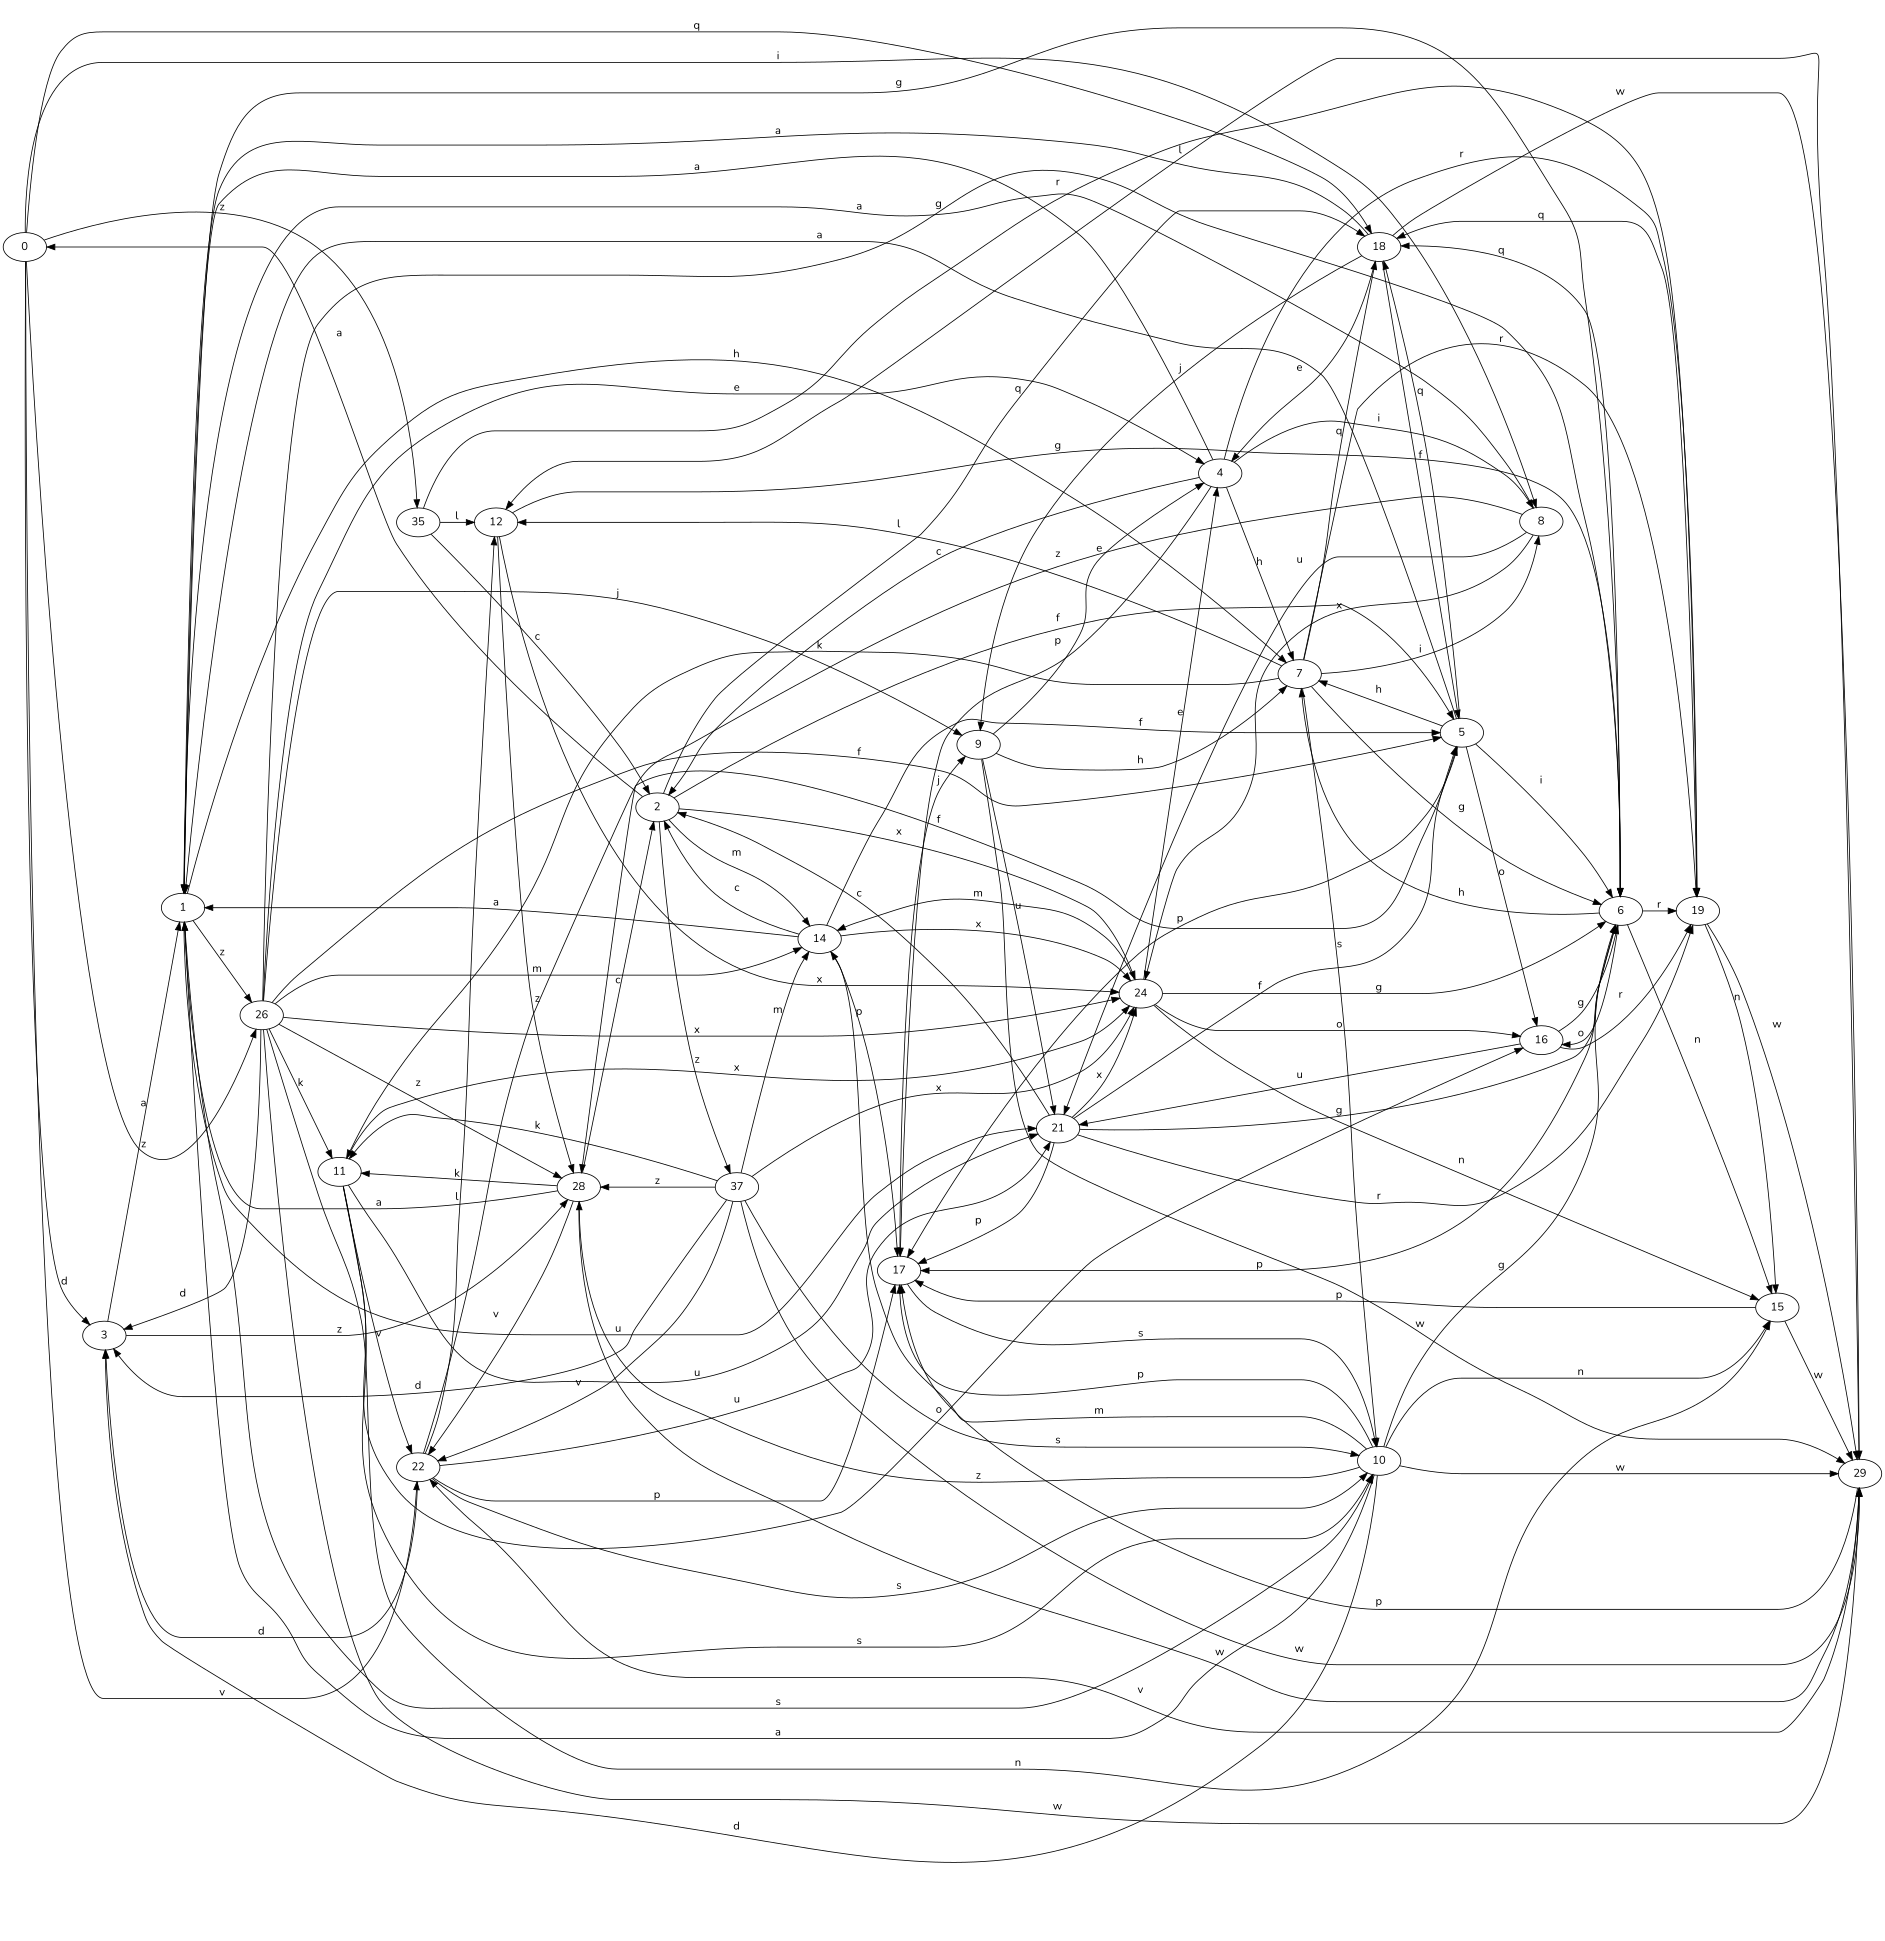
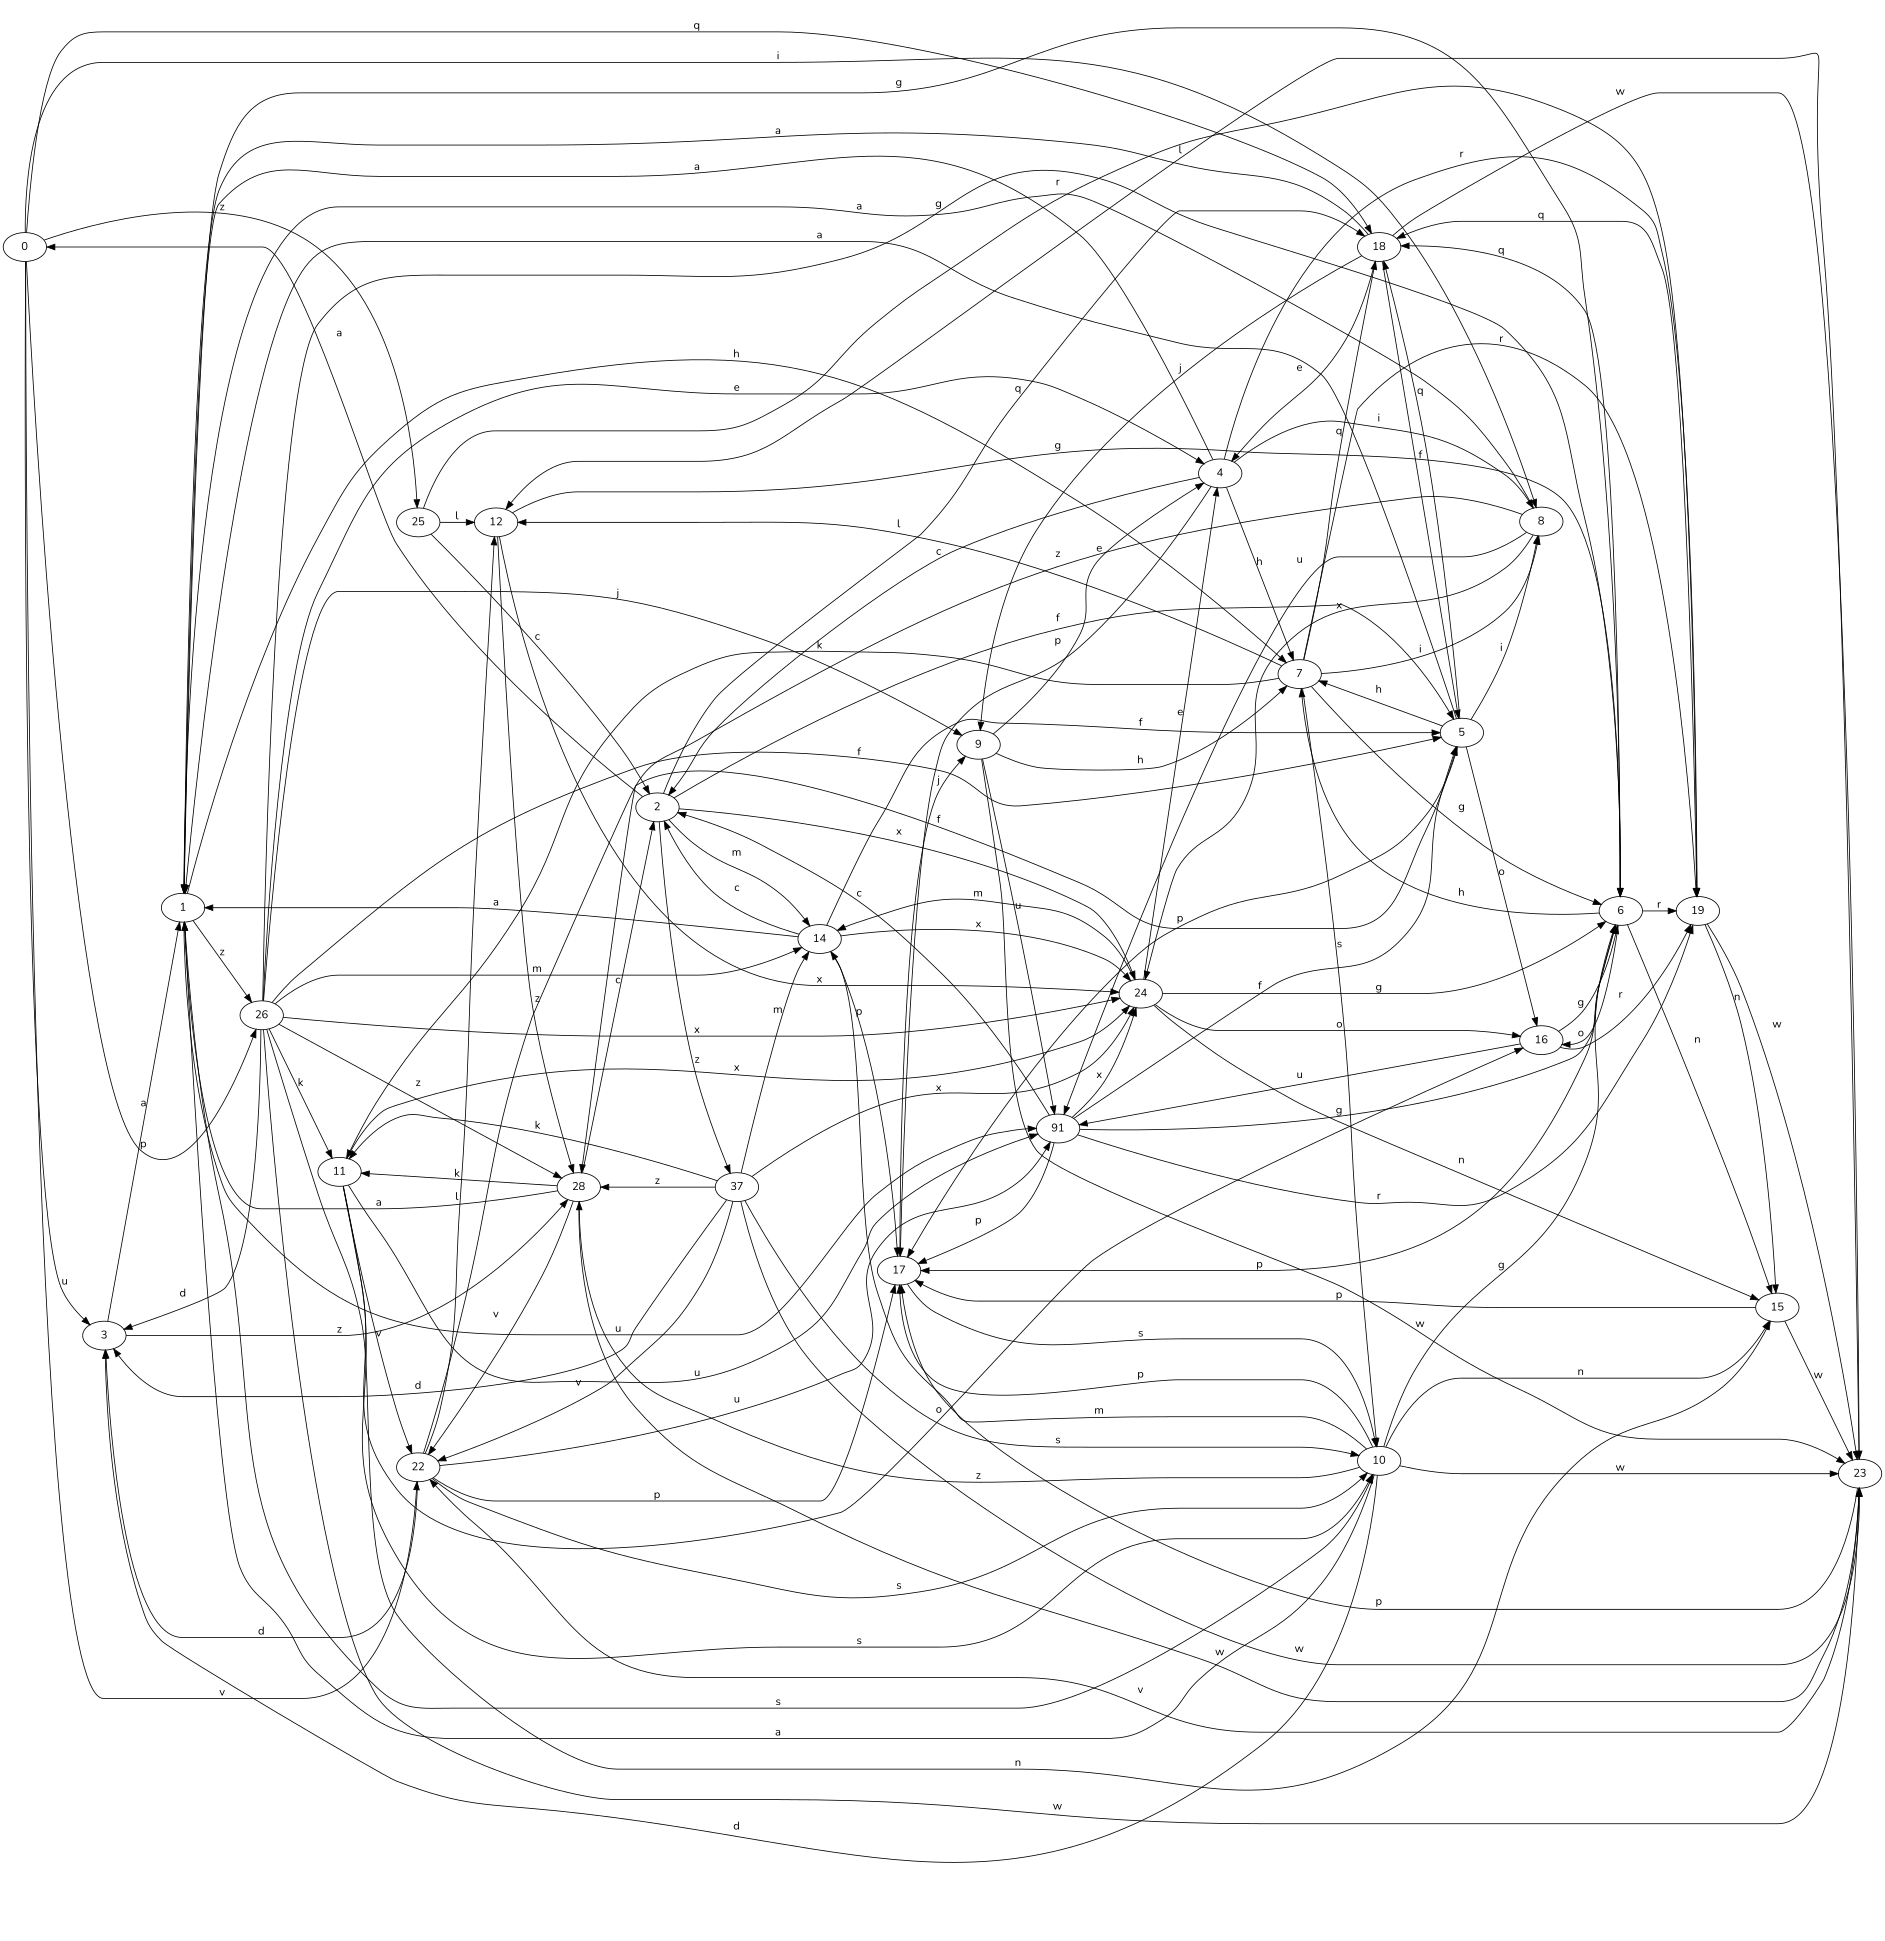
(418, 522) -> (418, 522)
(1547, 813) -> (1512, 635)
(1058, 1129) -> (1058, 1129)
(144, 1144) -> (144, 1144)
(65, 1281) -> (65, 1281)
(1860, 1474) -> (1860, 1474)
